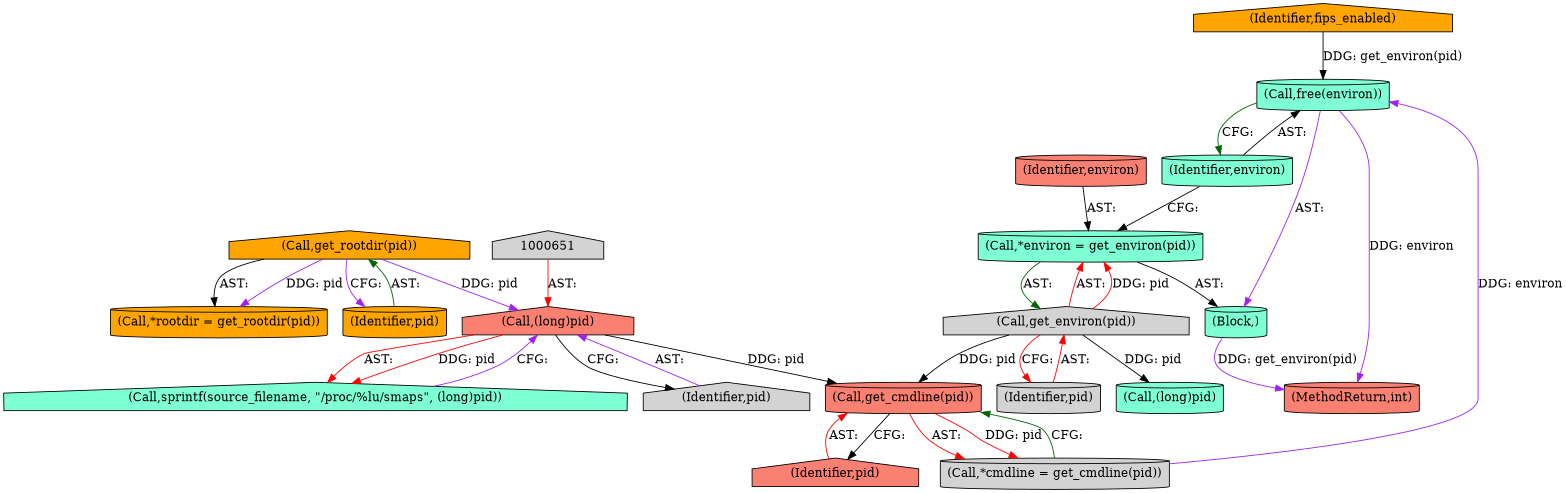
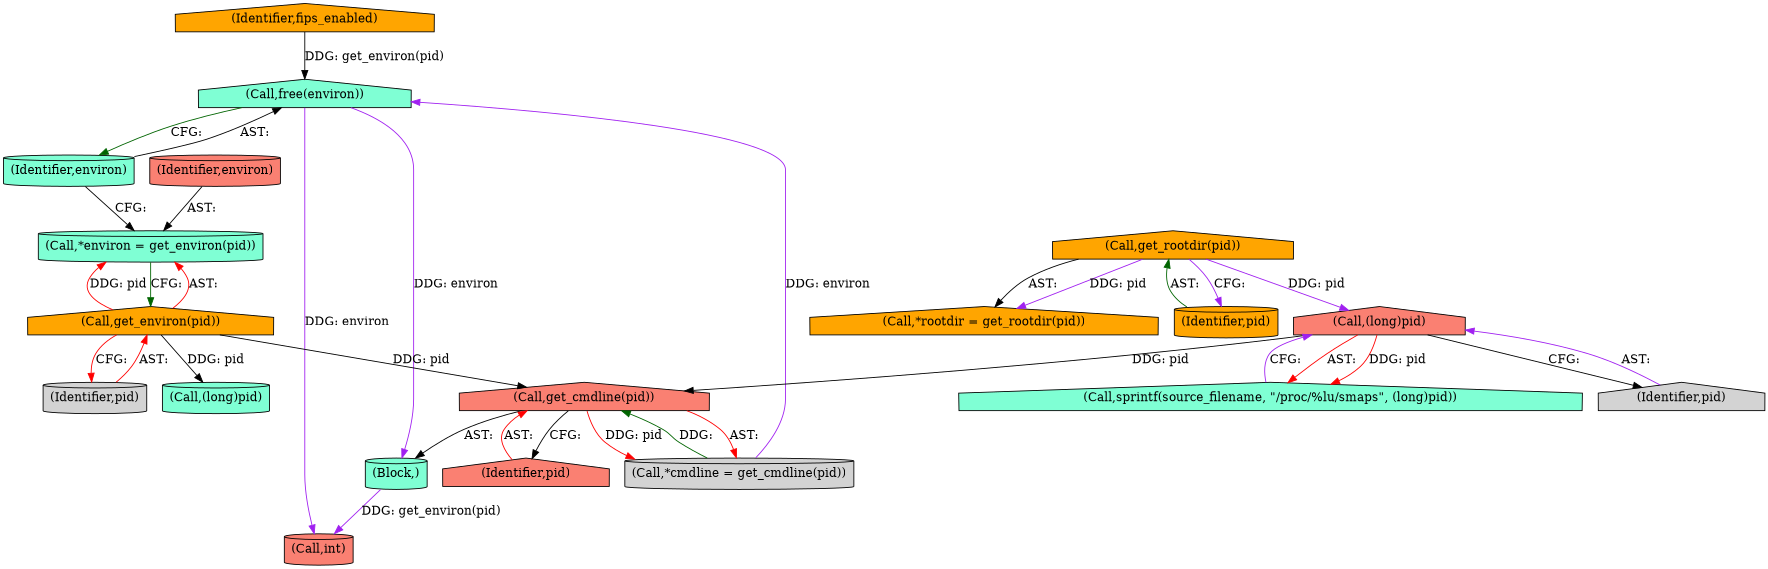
(1323, 95) -> (305, 95)
(1312, 209) -> (456, 284)
(548, 246) -> none
(1175, 279) -> (470, 427)
(1040, 284) -> (169, 284)
(219, 322) -> (984, 322)
(1066, 322) -> (151, 322)
(903, 398) -> (584, 398)
(1352, 398) -> (319, 549)
(1069, 436) -> (698, 436)
